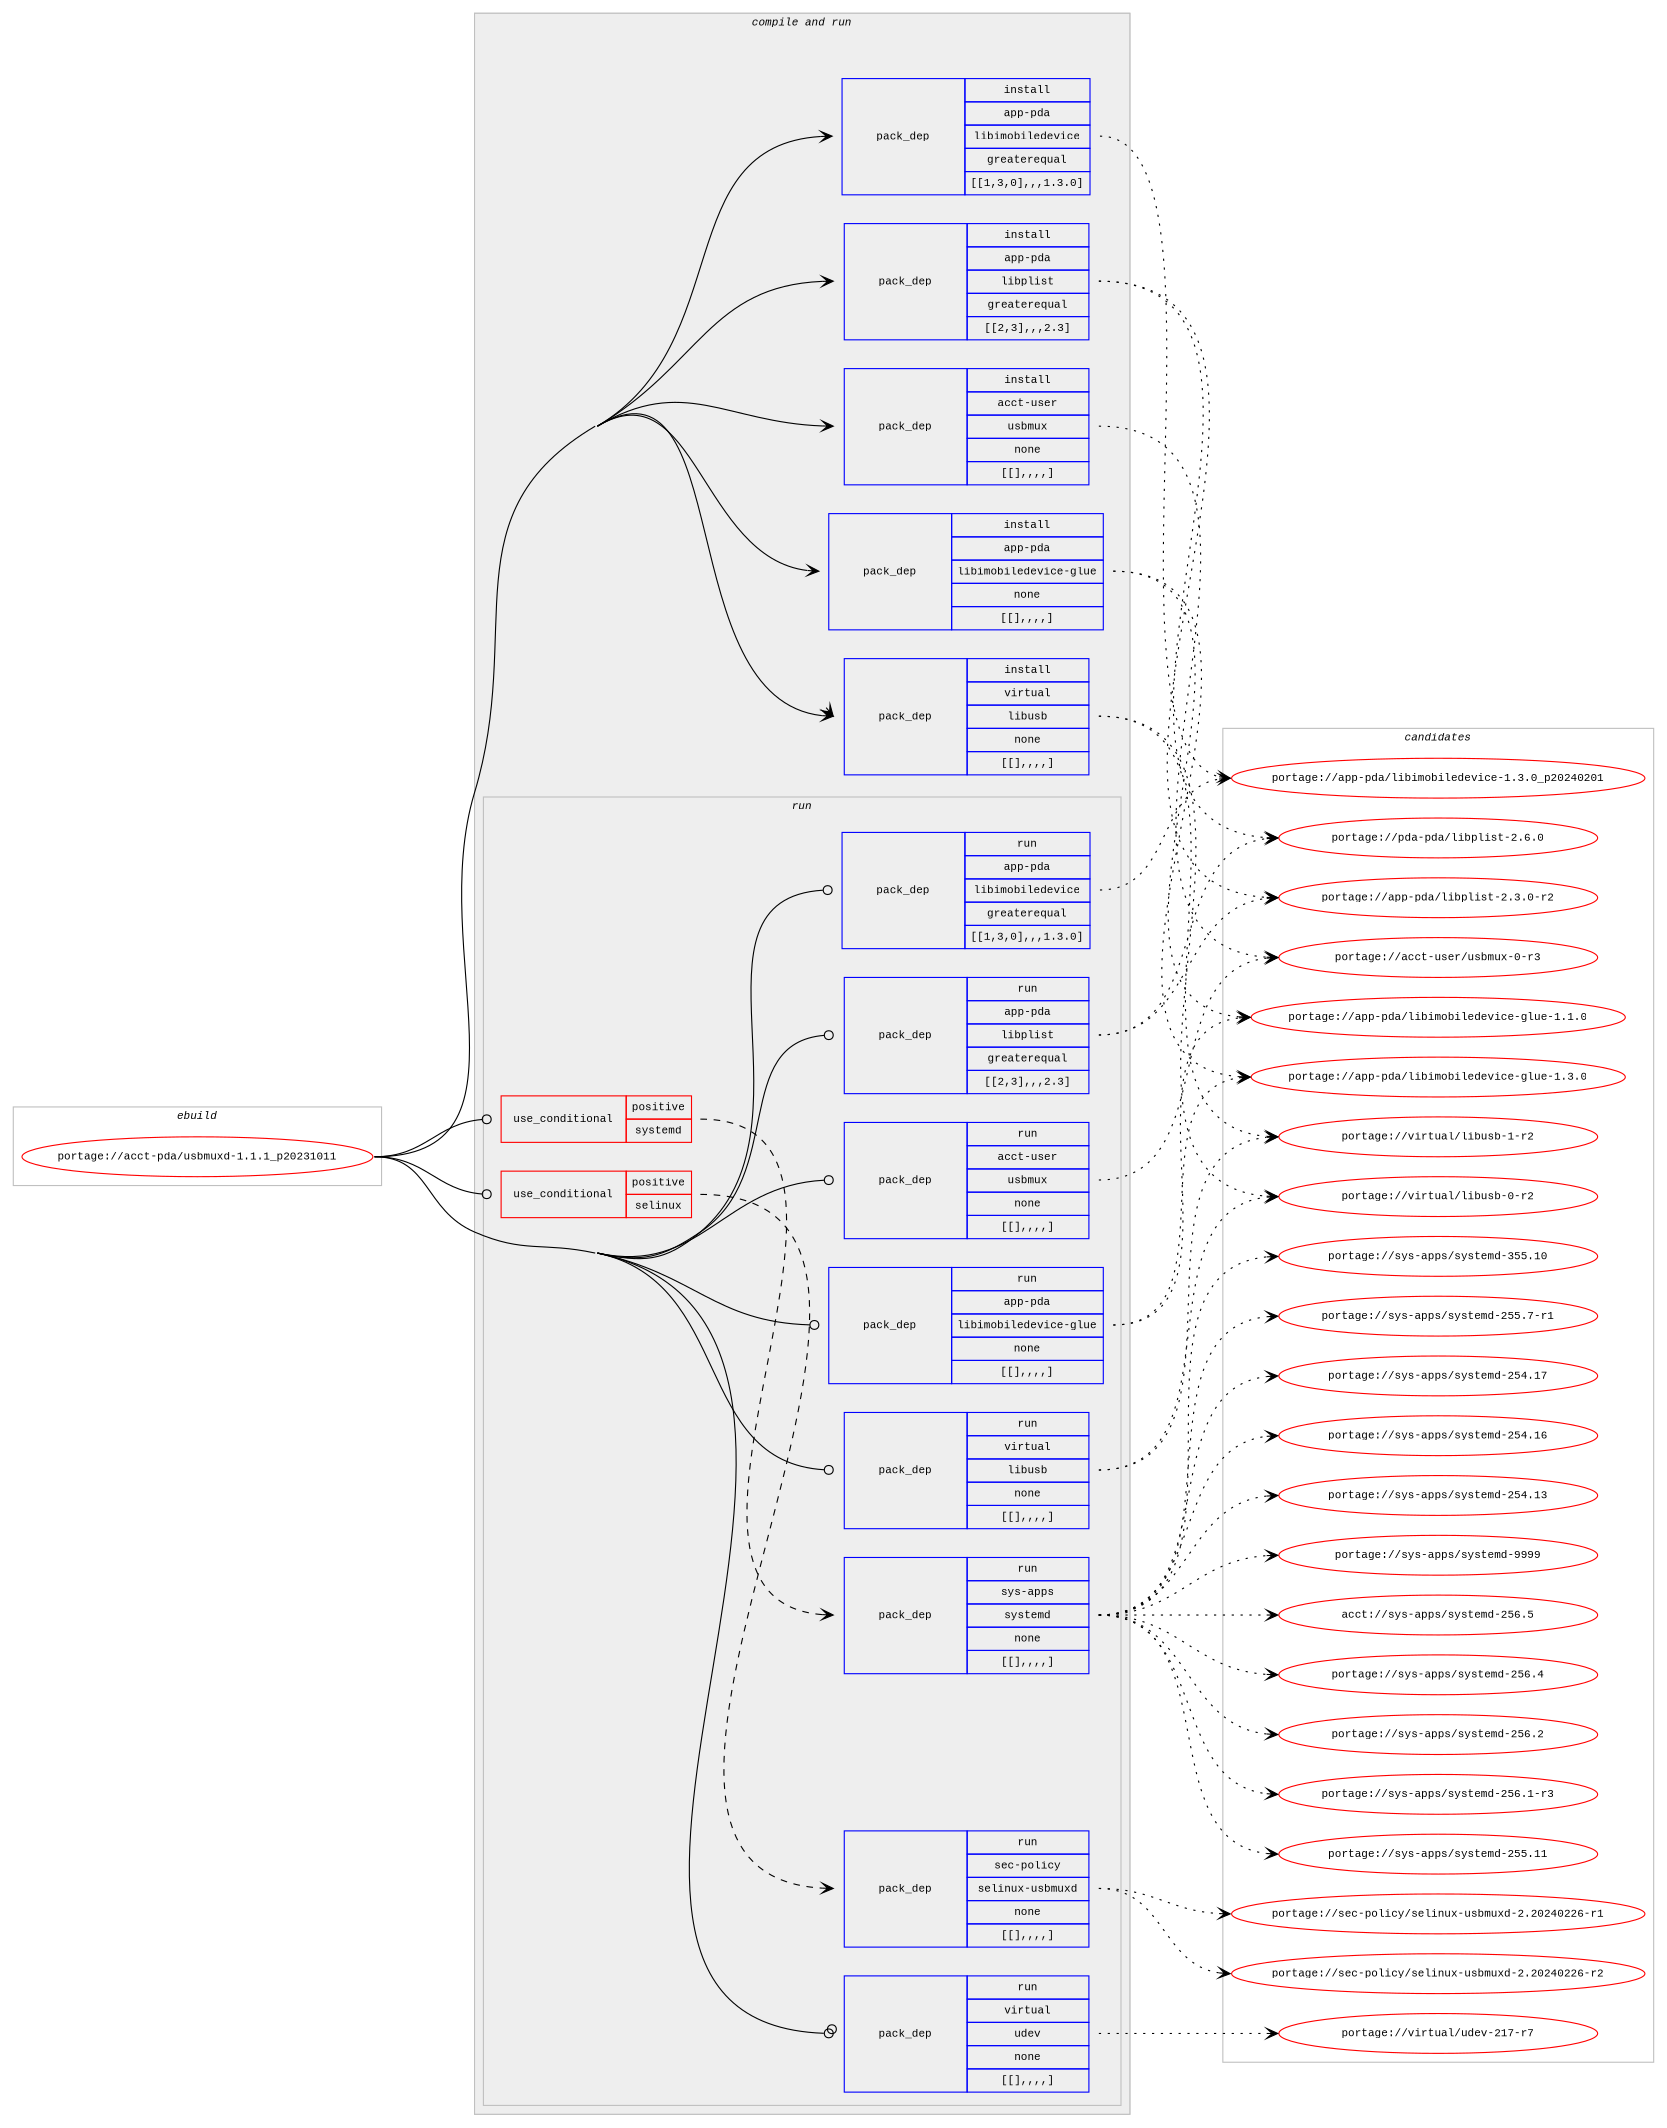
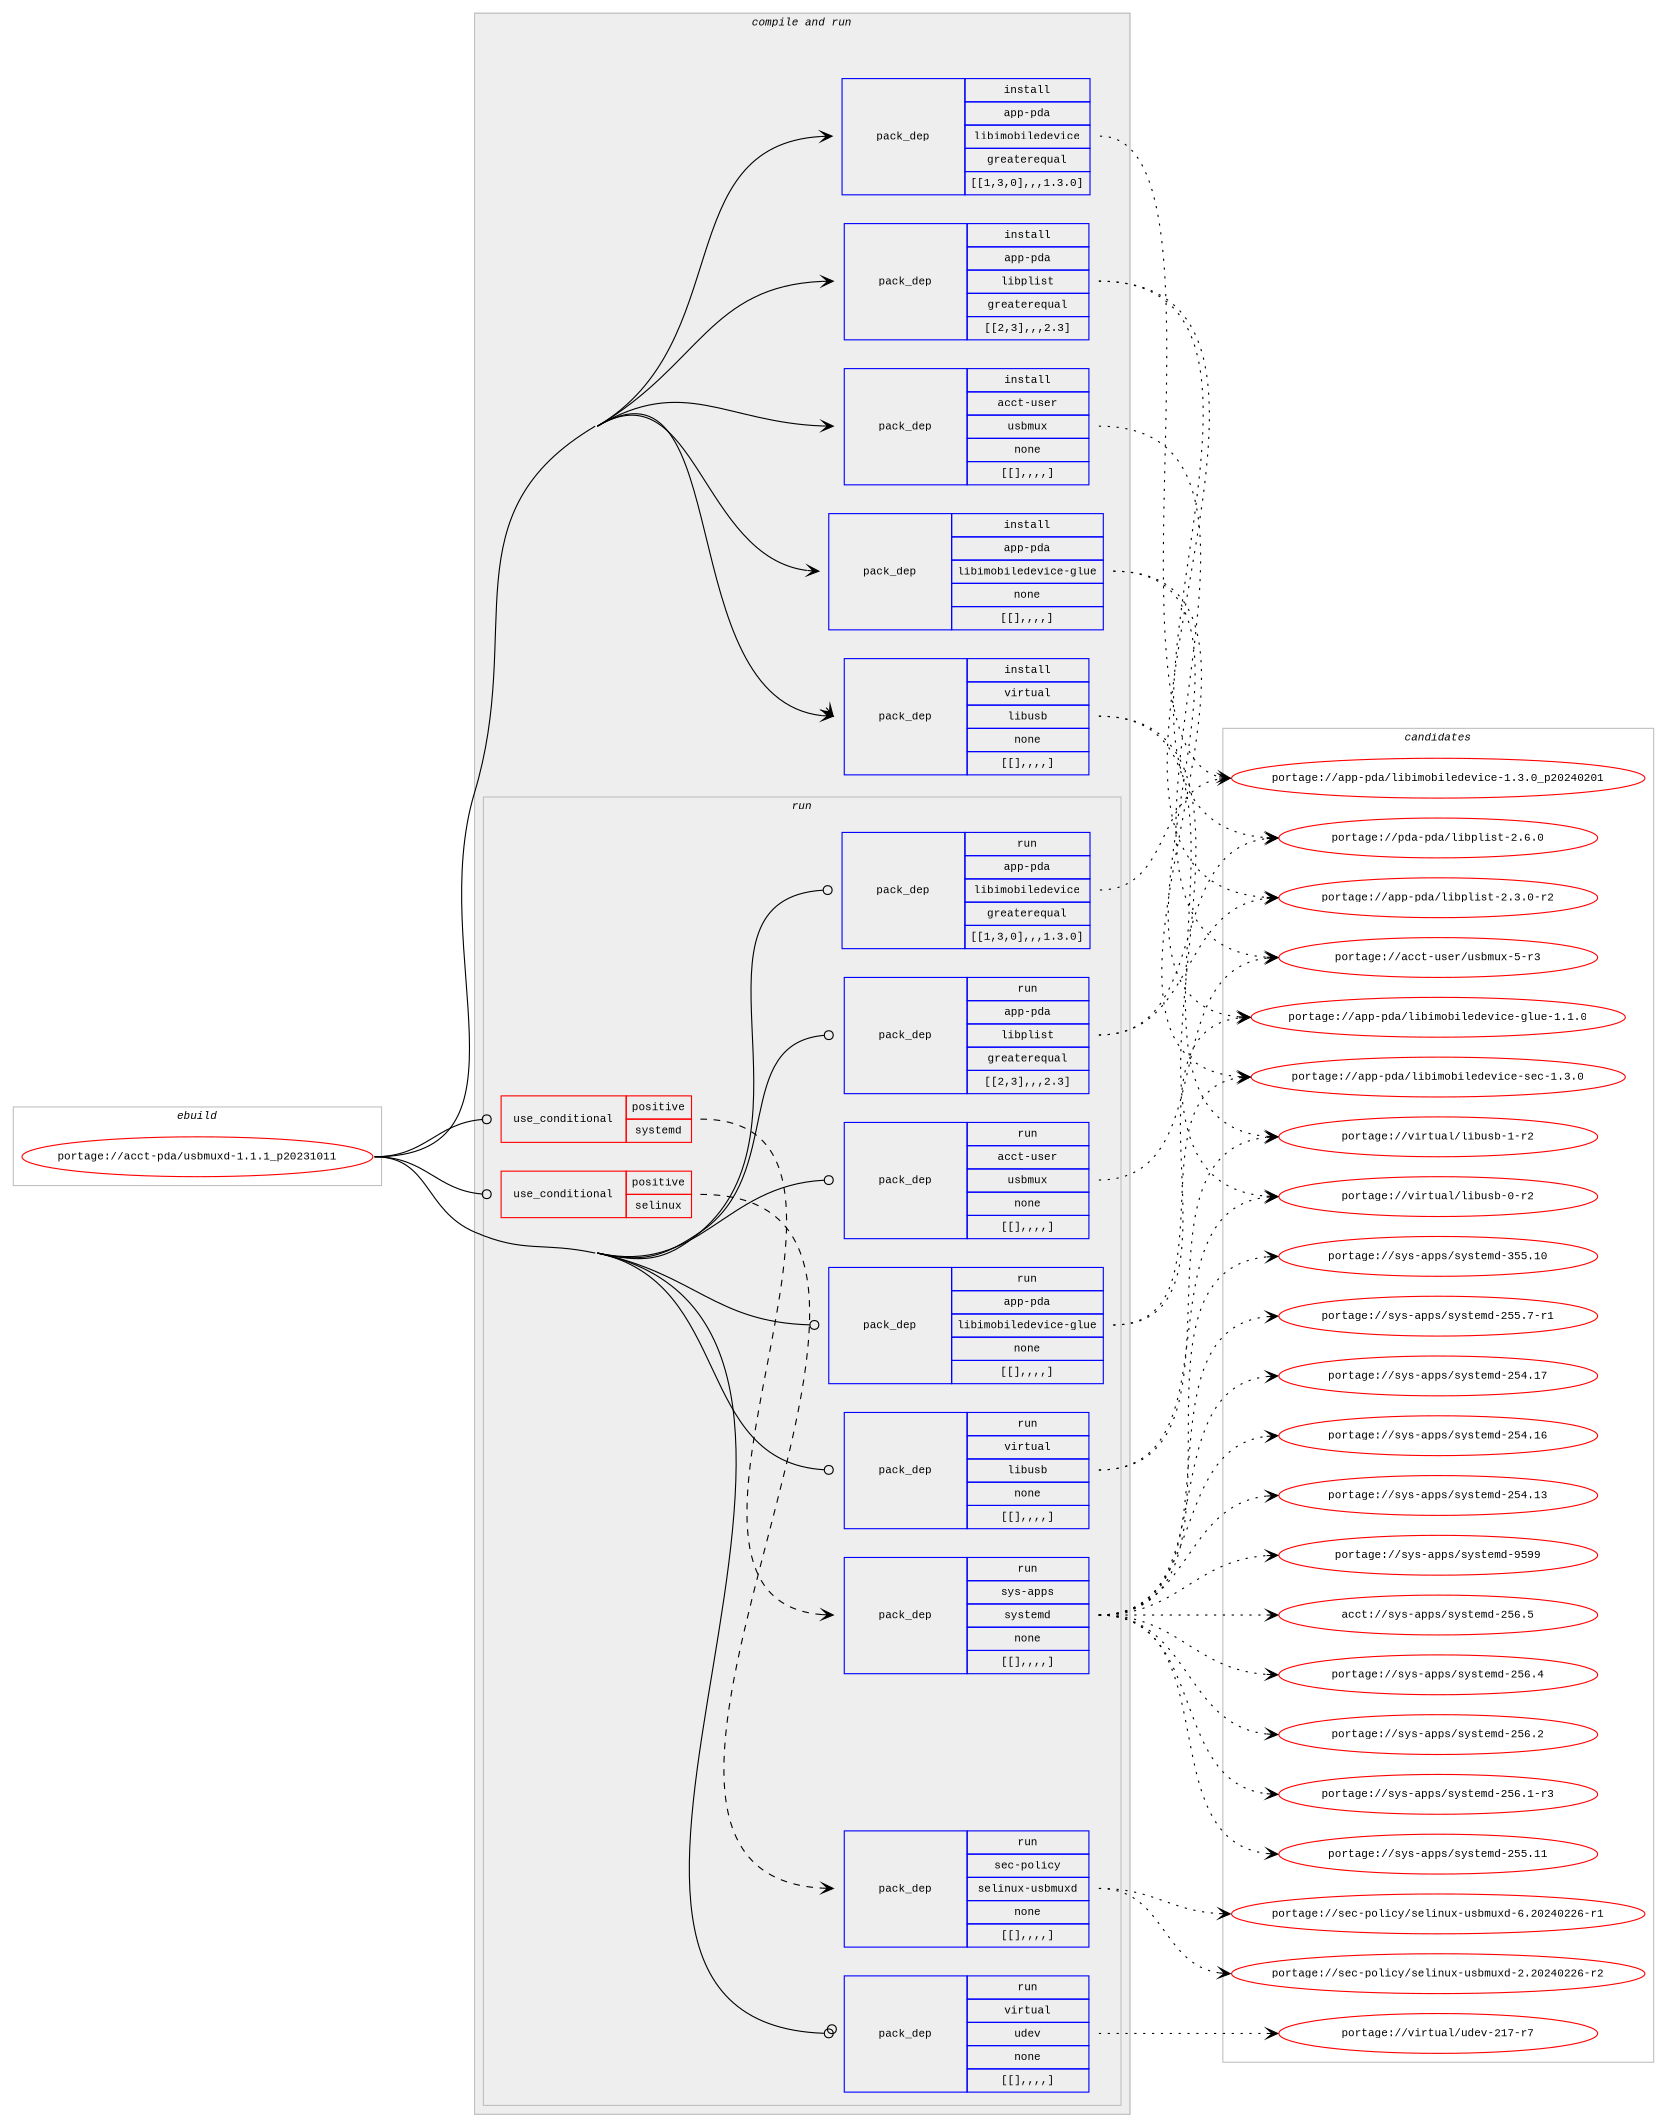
(1438, 958) -> (1438, 958)
(1438, 1077) -> (1438, 1077)
(1438, 1555) -> (1438, 1555)
(1438, 1914) -> (1438, 1914)
